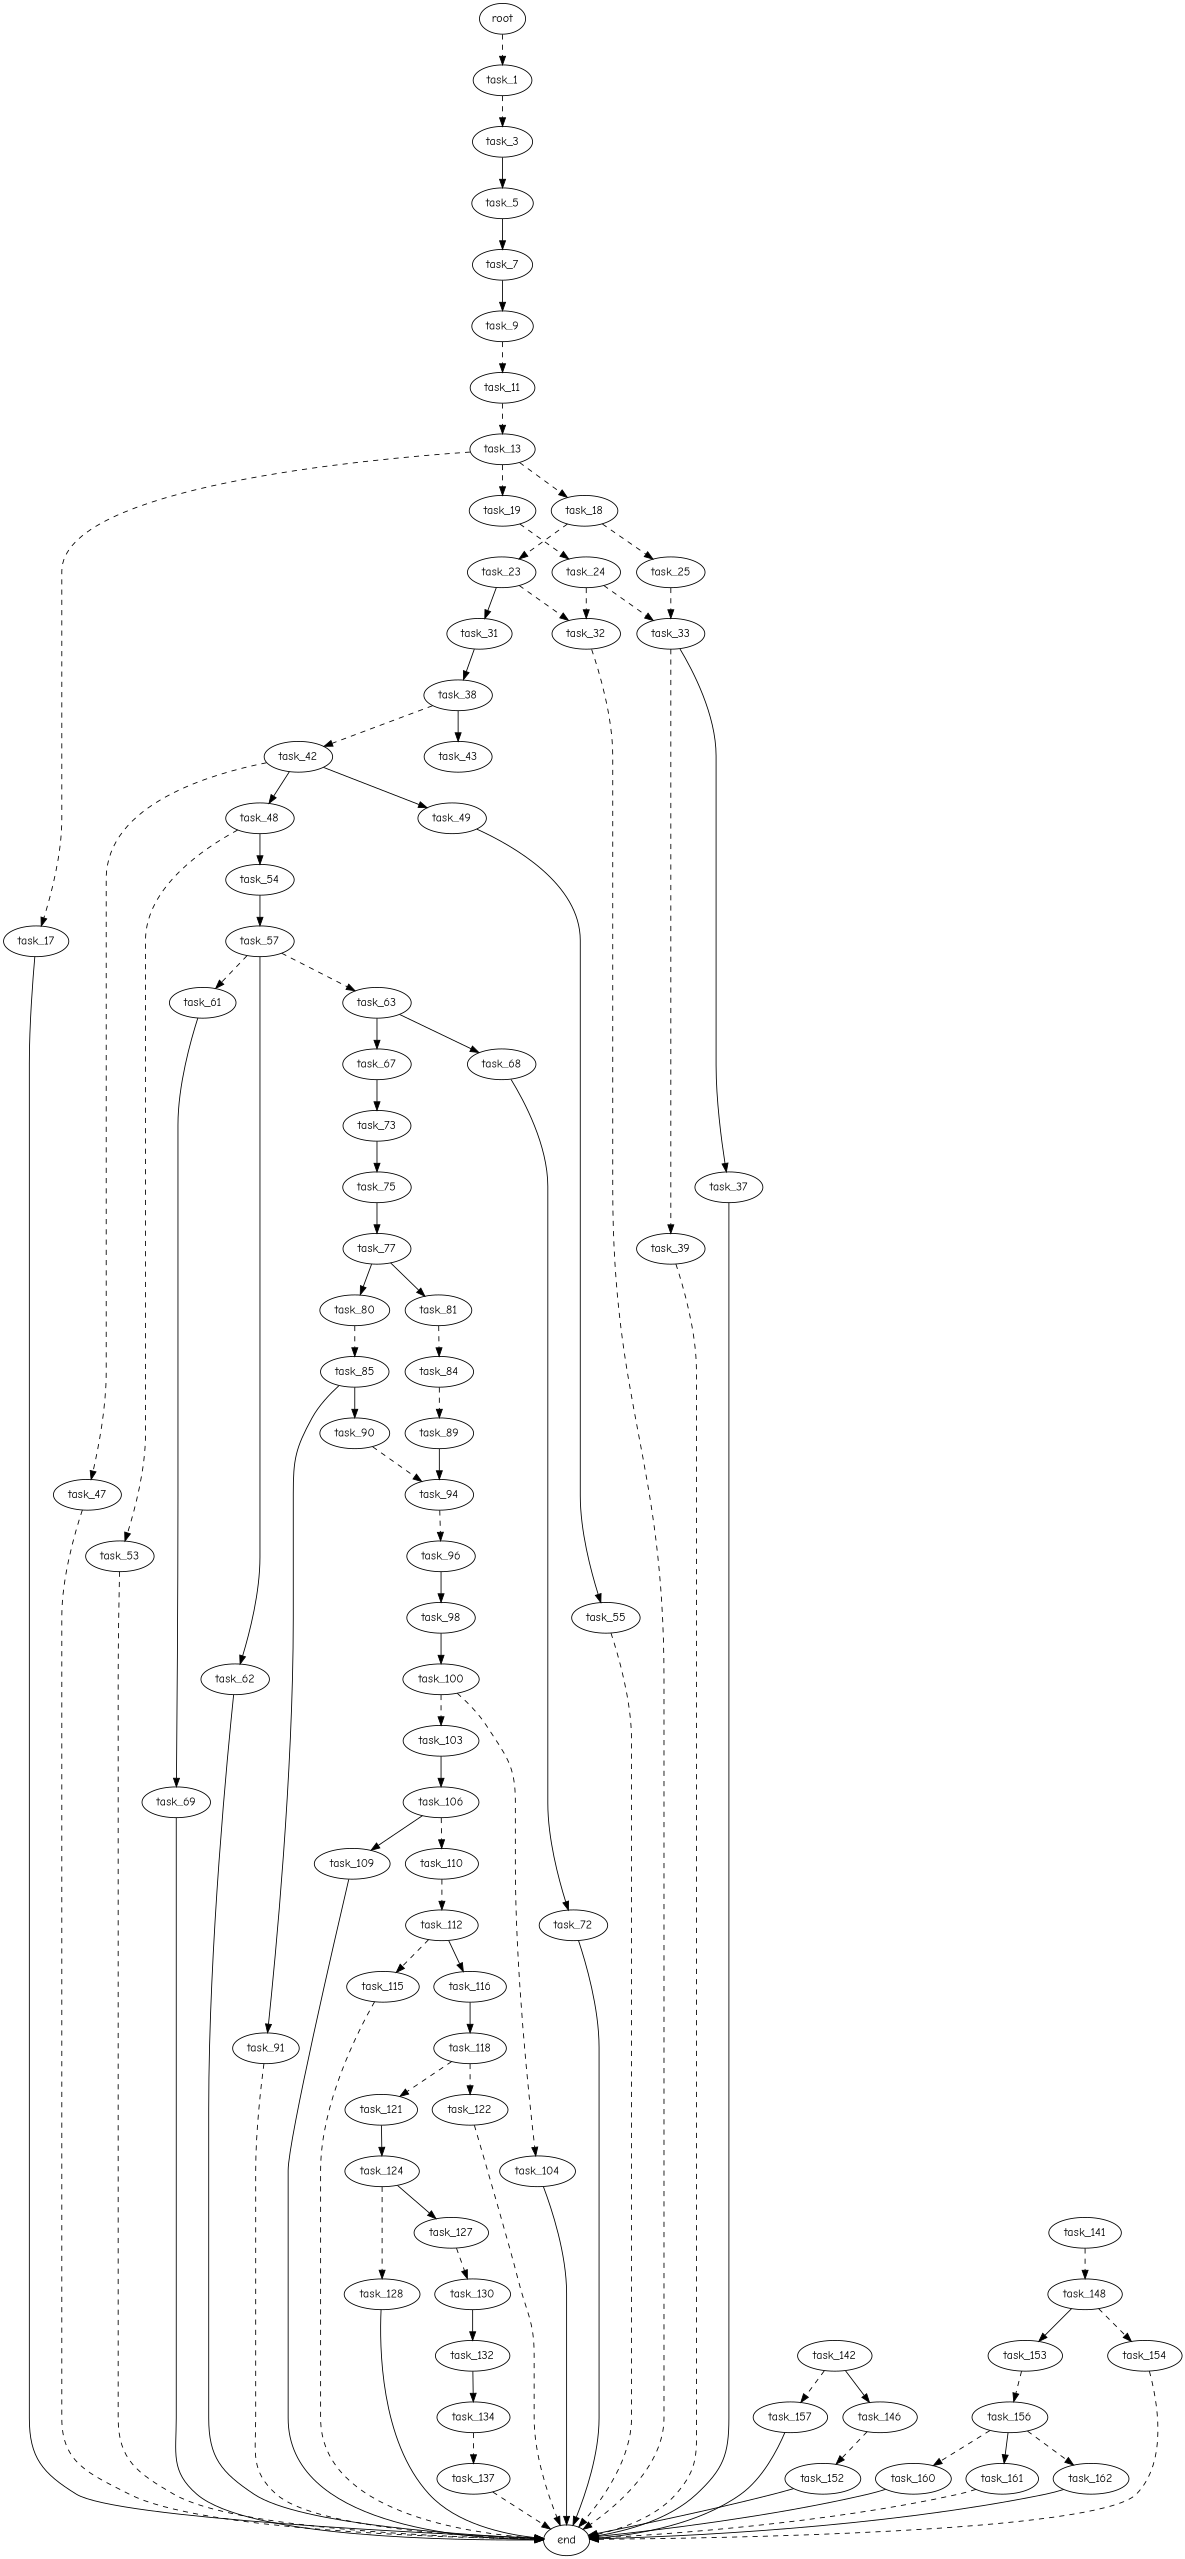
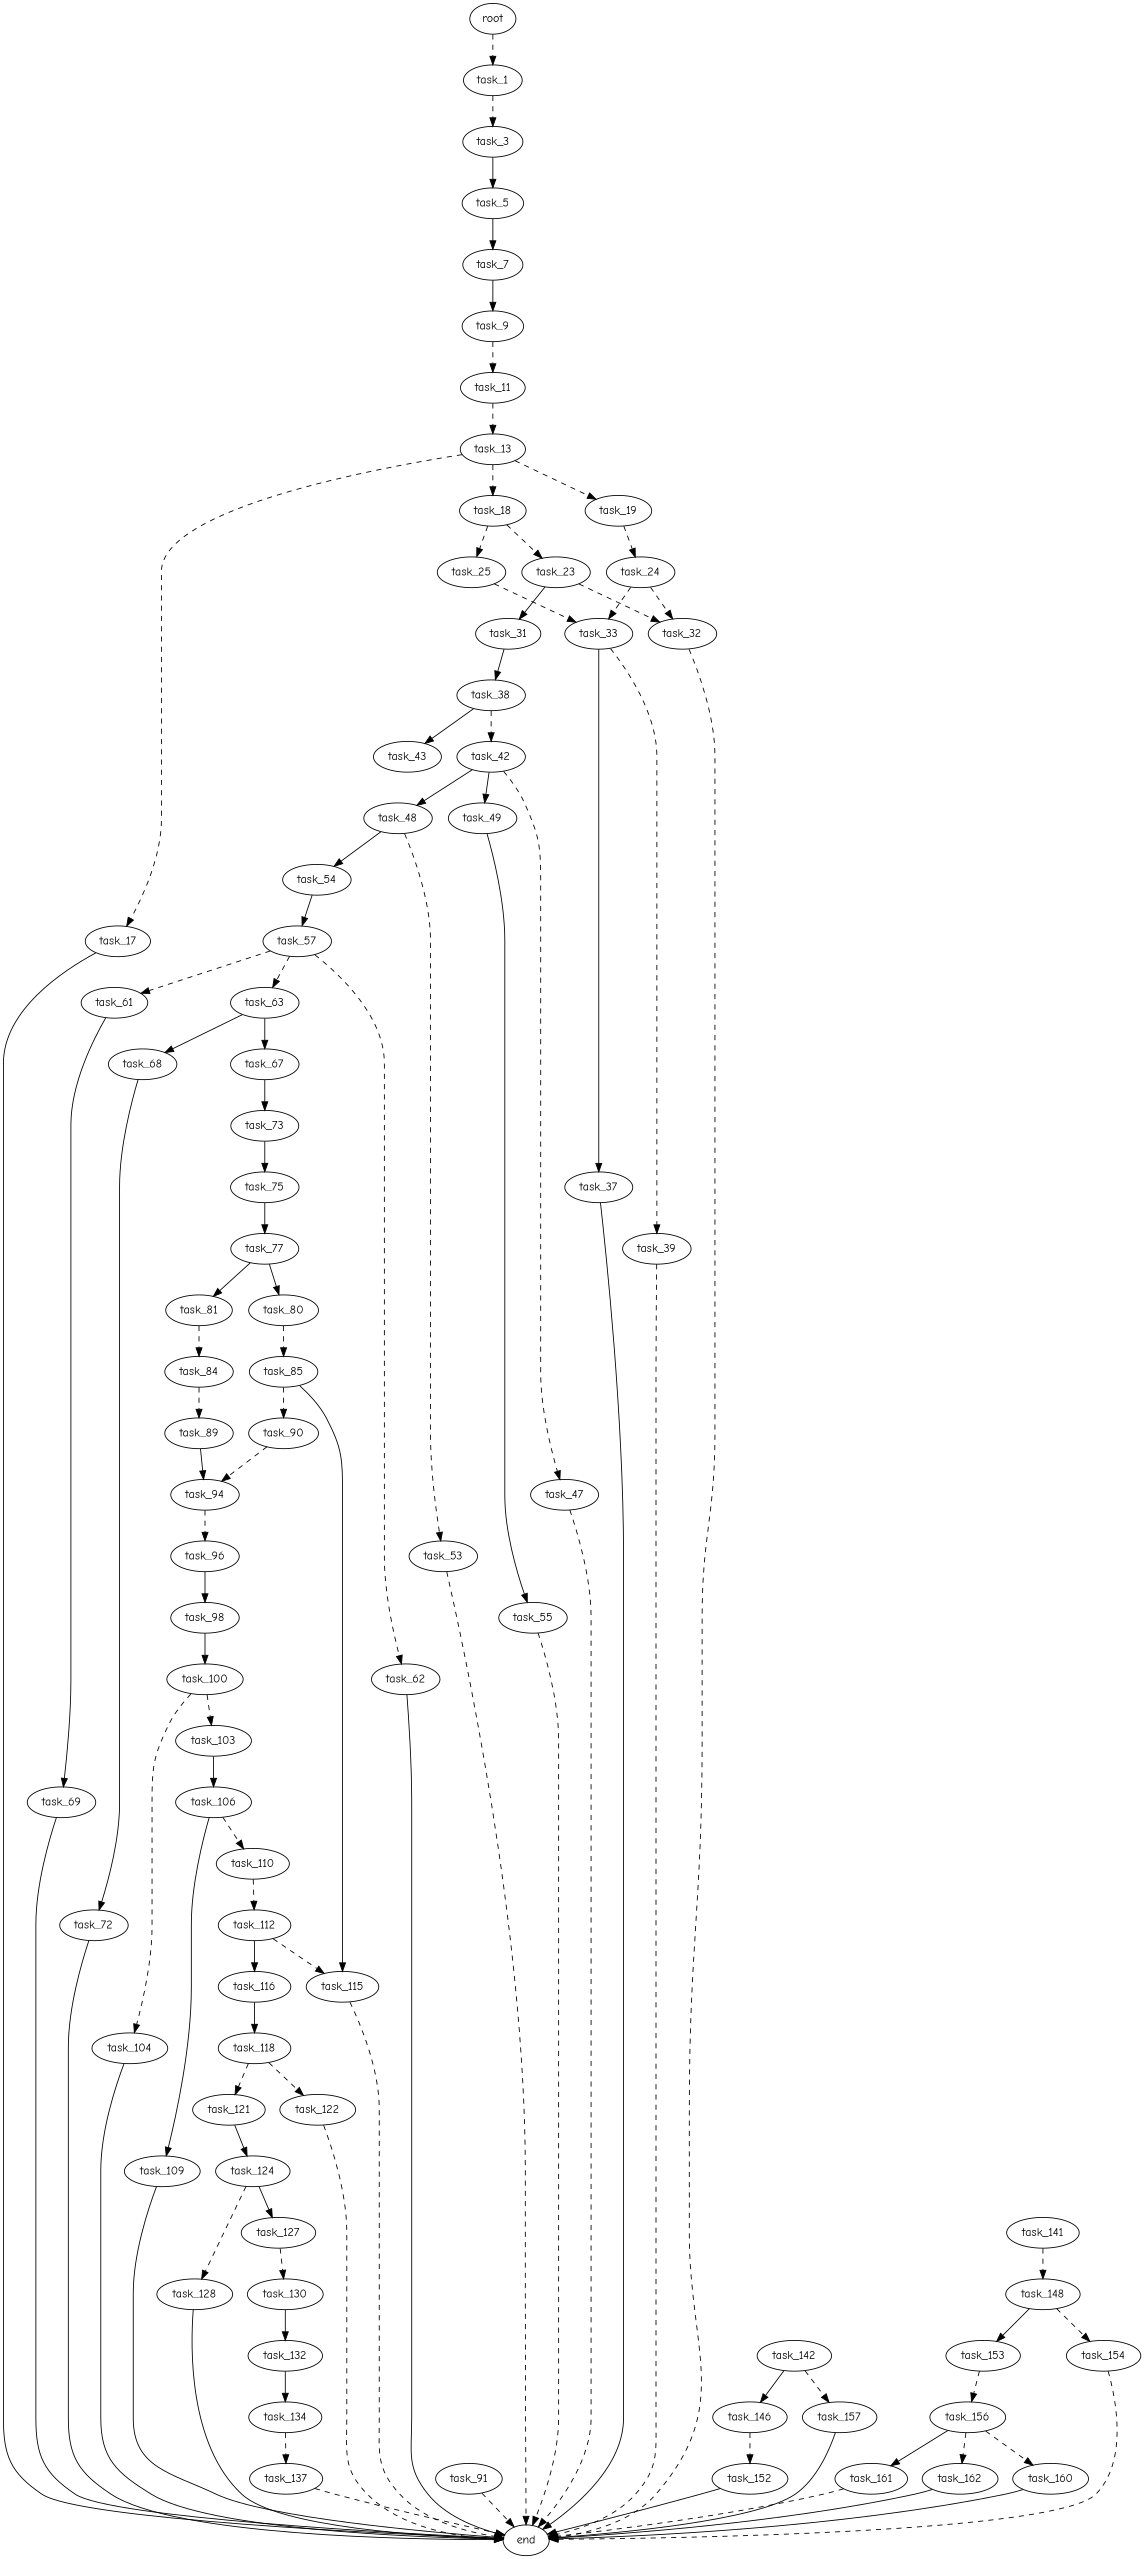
(260, 1307) -> (384, 1294)
(355, 1398) -> (284, 1398)
(292, 1699) -> (343, 1668)
